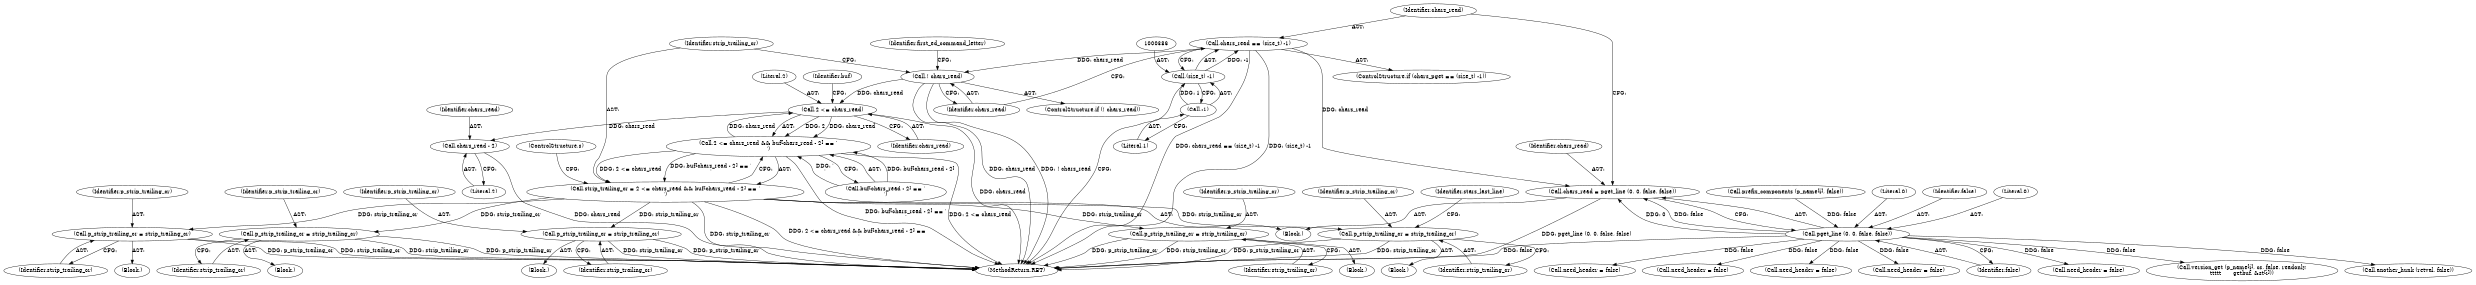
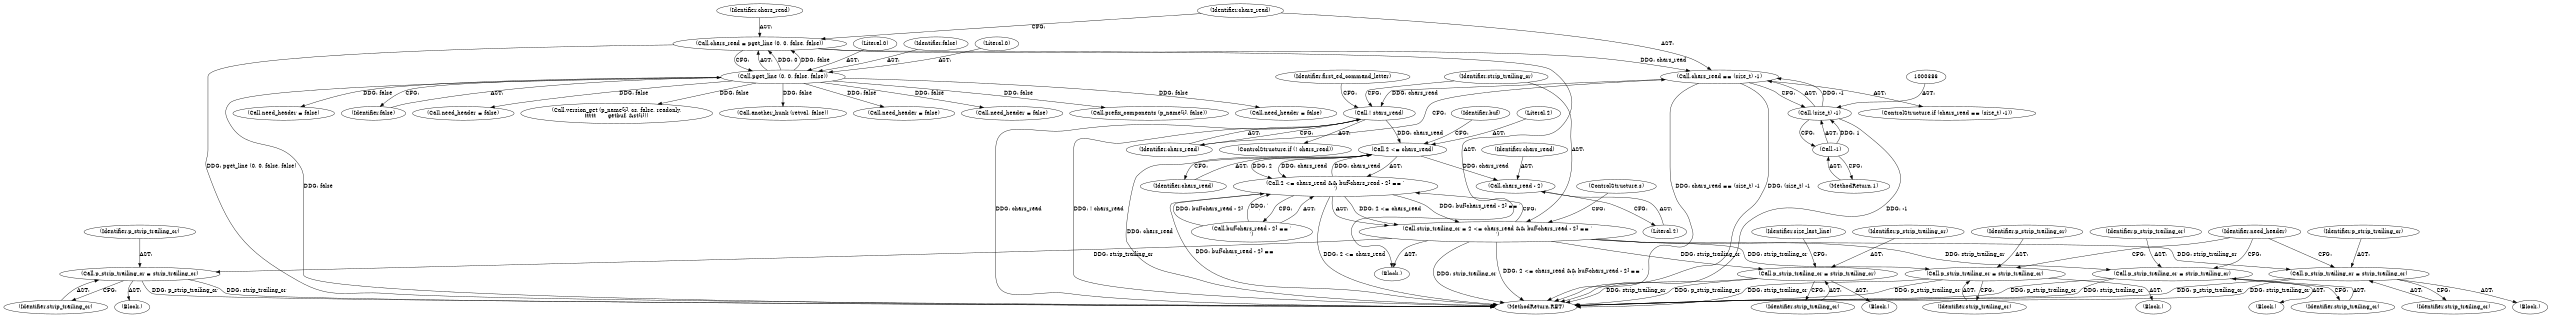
(937, 77) -> (1379, 113)
(1422, 77) -> (1947, 113)
(1135, 146) -> (1854, 186)
(1387, 160) -> (1296, 52)
(1106, 169) -> (1897, 209)
(1470, 192) -> (1799, 232)
(1815, 212) -> (967, 93)
none -> (2255, 232)
(700, 239) -> none
